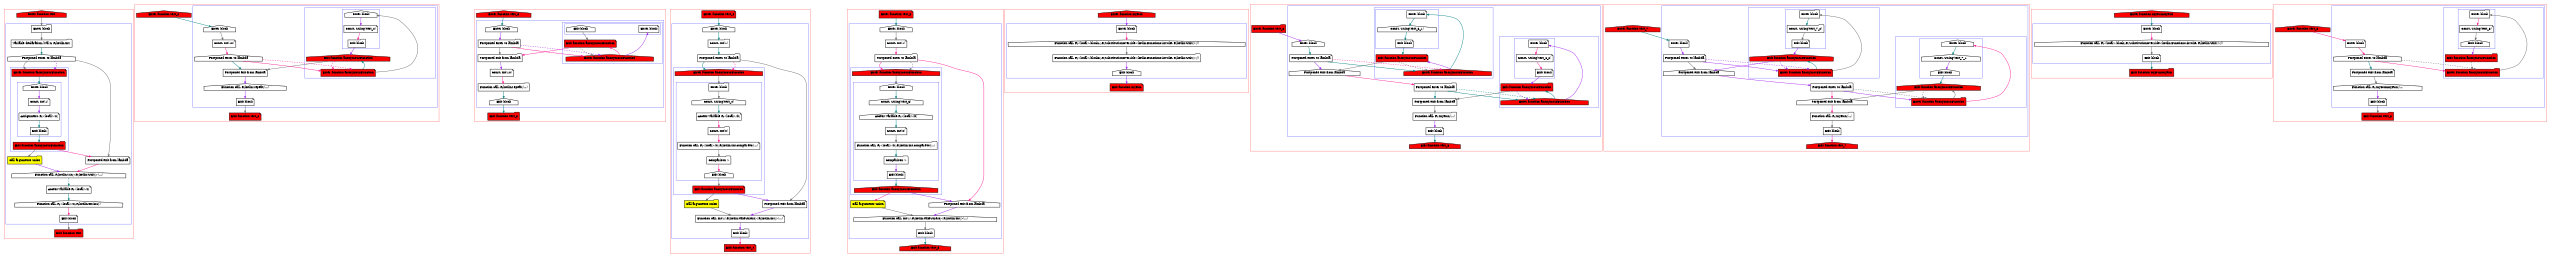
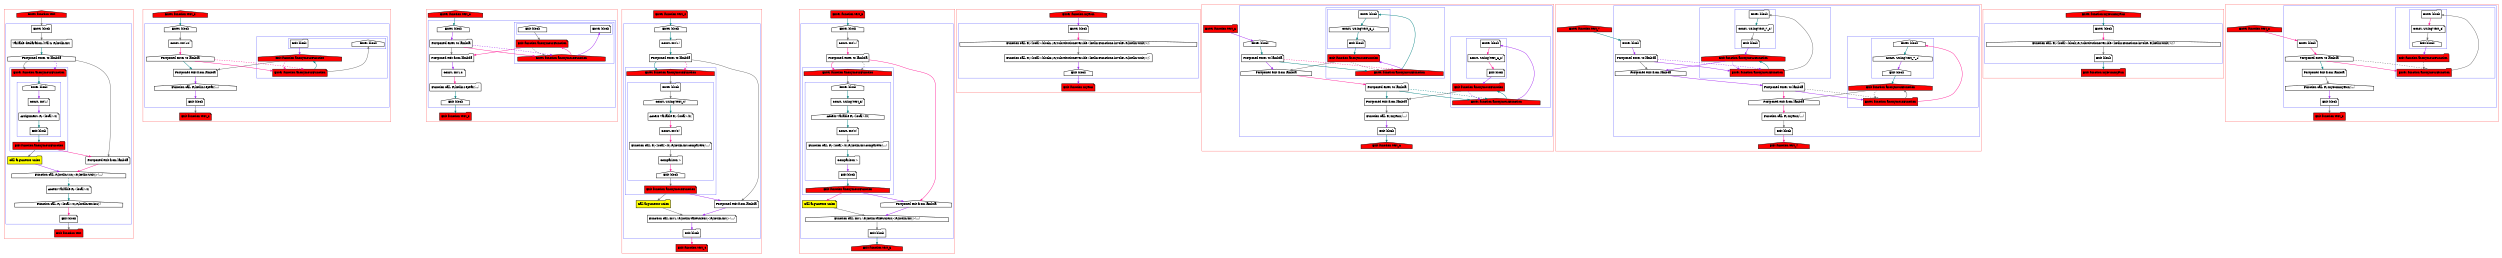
(361, 29) -> none
(896, 102) -> (848, 102)
